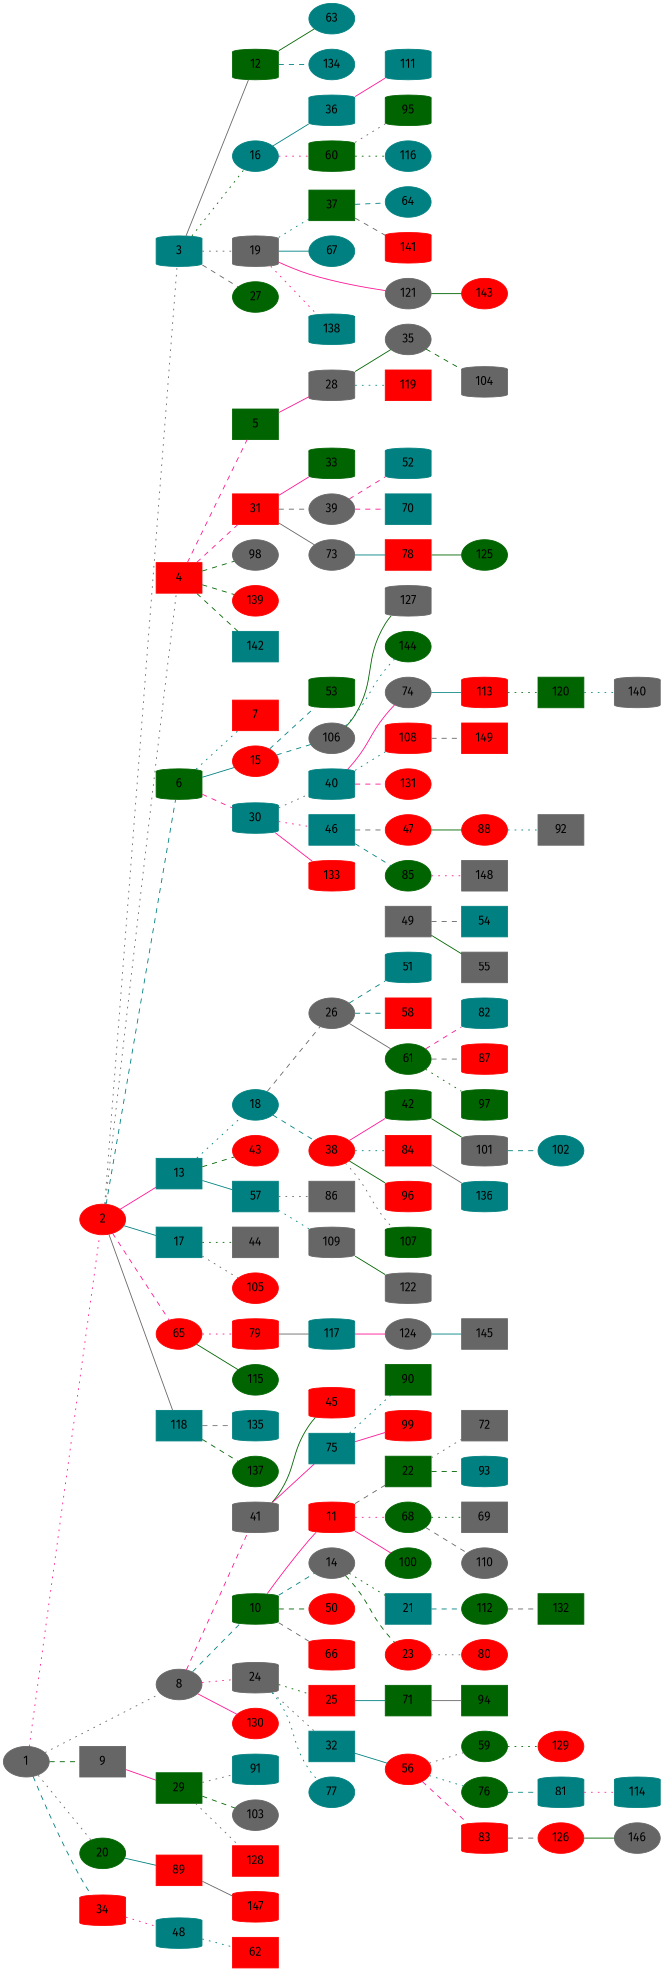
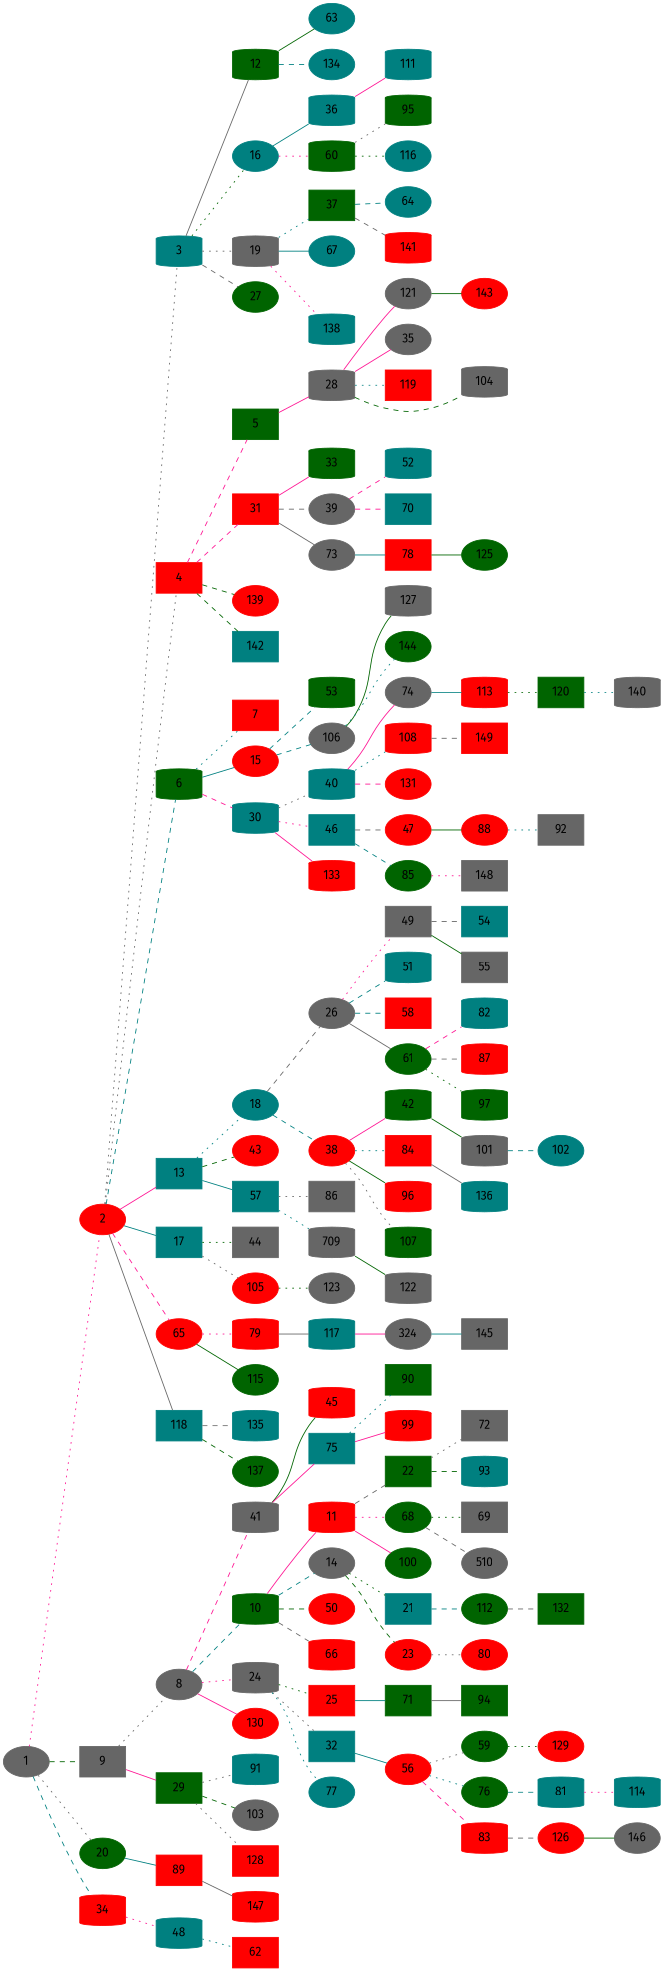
(331, 280) -> (368, 337)
(444, 359) -> (408, 411)
(373, 361) -> (373, 361)
(255, 555) -> none
none -> (367, 967)
(332, 1242) -> (332, 1242)
none -> (332, 1288)
(408, 1334) -> (408, 1334)
(485, 1563) -> (485, 1563)
(103, 1723) -> (142, 1722)
